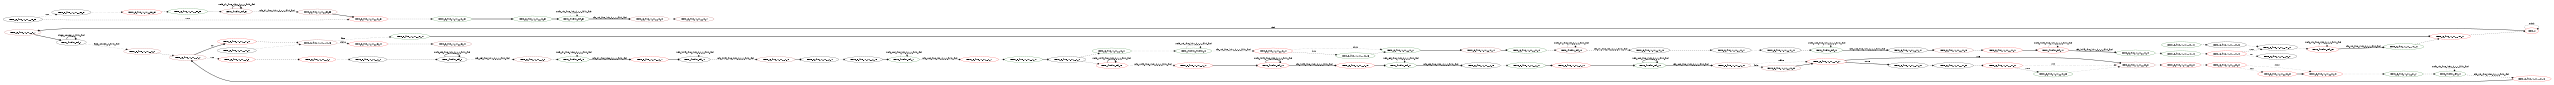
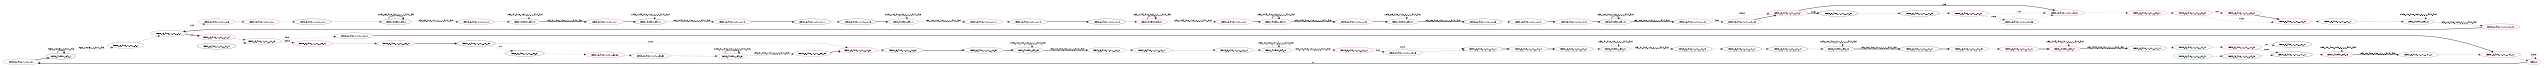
(1273, 27) -> (1313, 63)
none -> (435, 44)
(1194, 51) -> (1276, 50)
(1089, 55) -> (1192, 50)
(610, 58) -> (565, 21)
